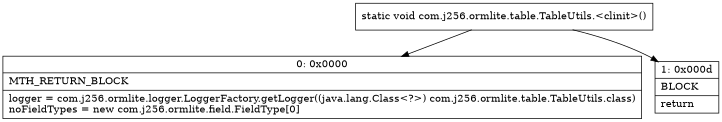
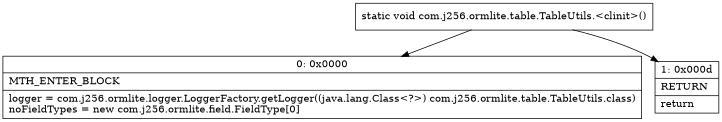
(69, 81) -> (65, 81)
(680, 87) -> (684, 87)
